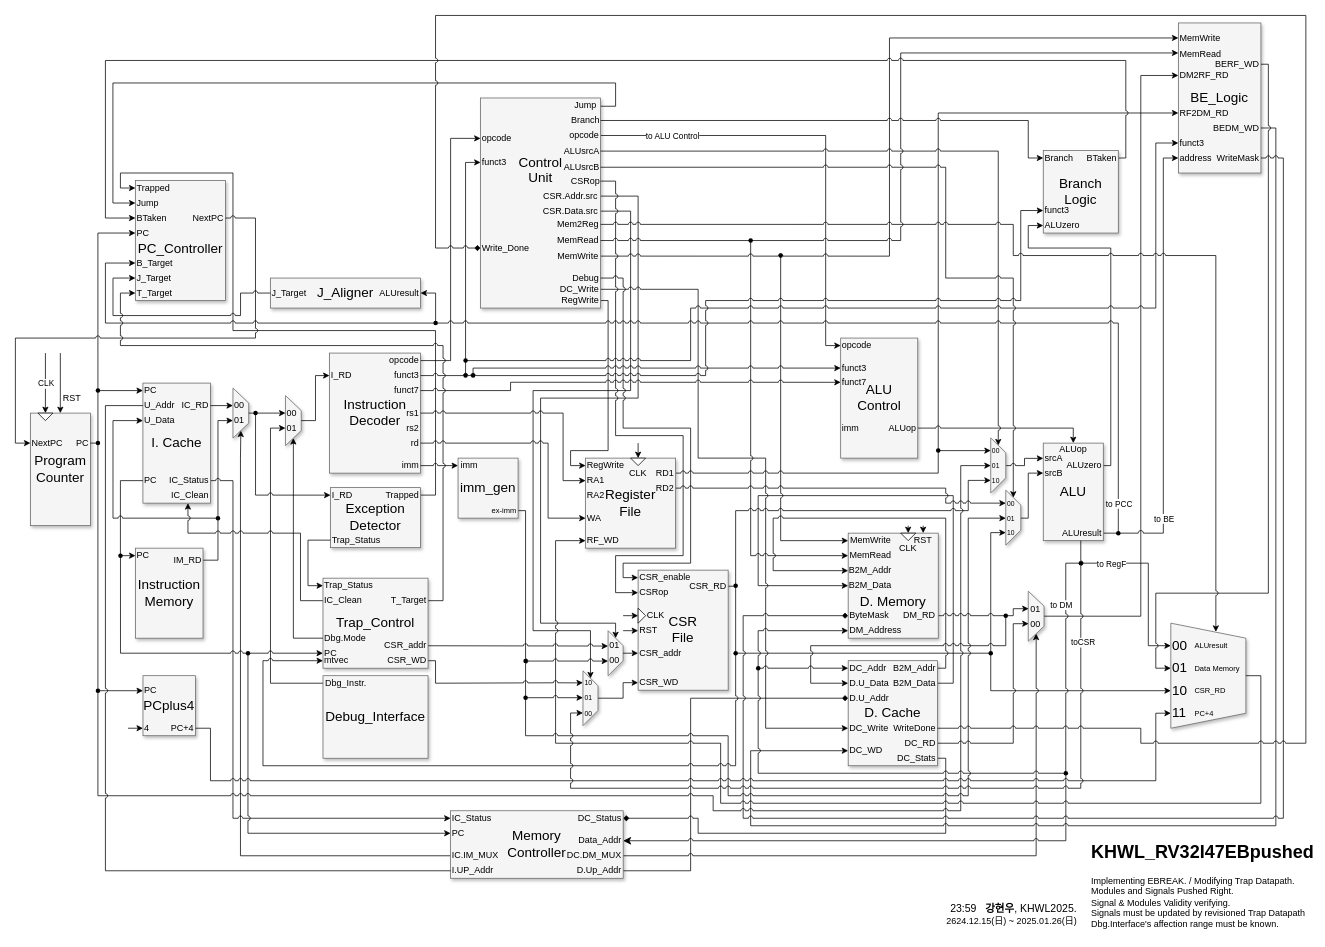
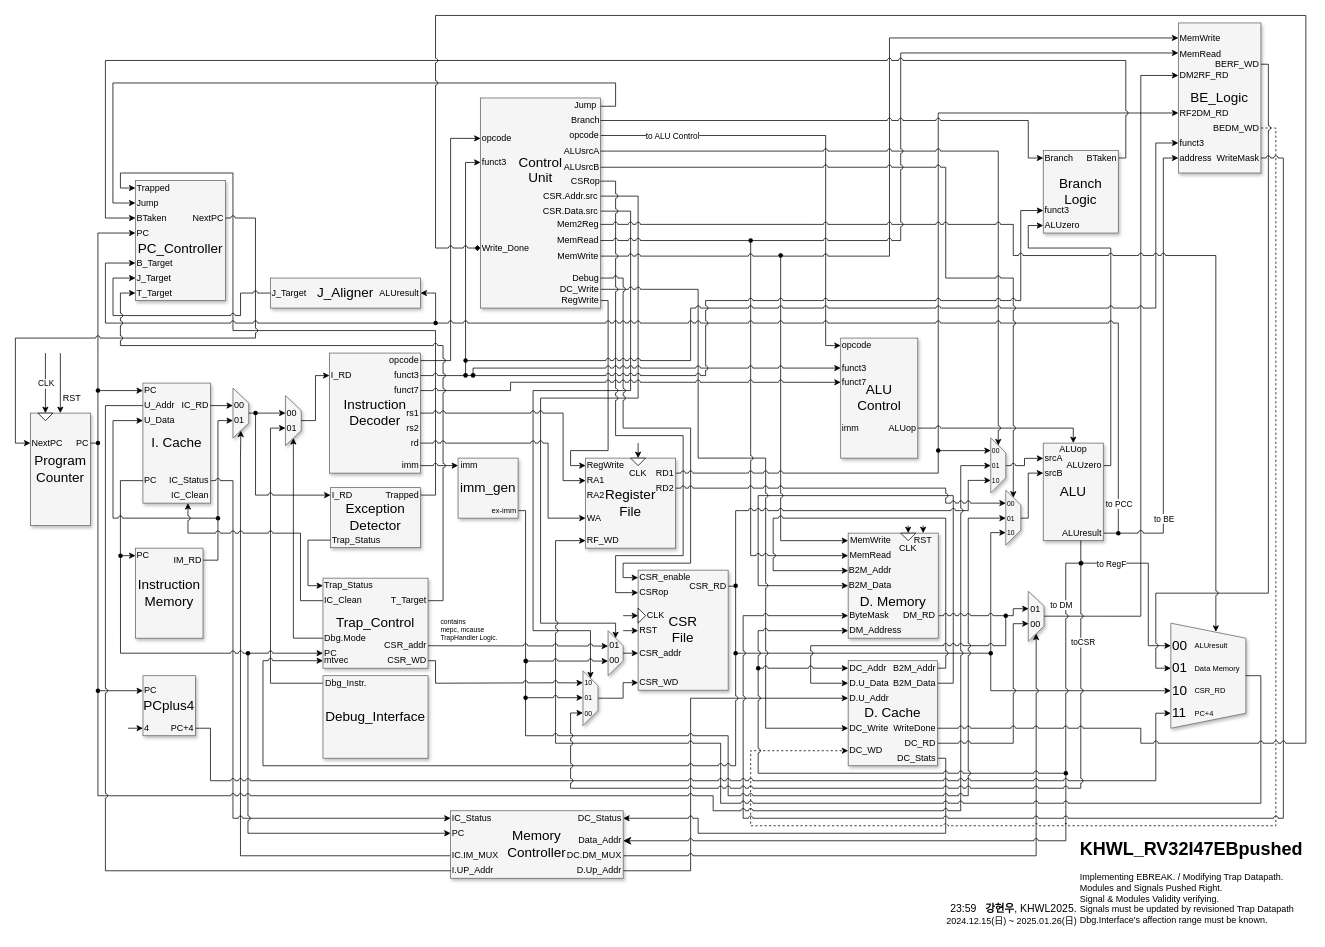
(1275, 593) -> (1275, 593)
(841, 615) -> (841, 615)
none -> (473, 630)
(841, 698) -> (841, 698)
(630, 818) -> (629, 818)
(1204, 885) -> (1193, 882)
(1010, 914) -> (1010, 914)
